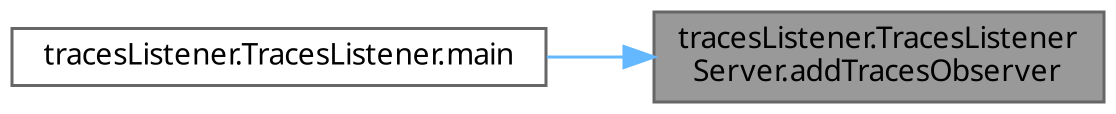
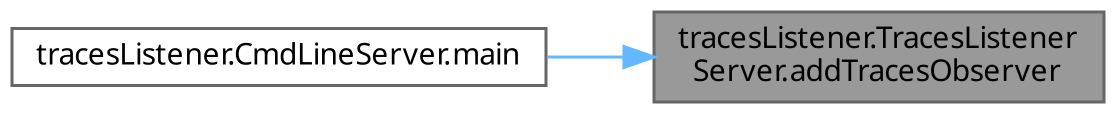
(279, 57) -> (279, 57)
